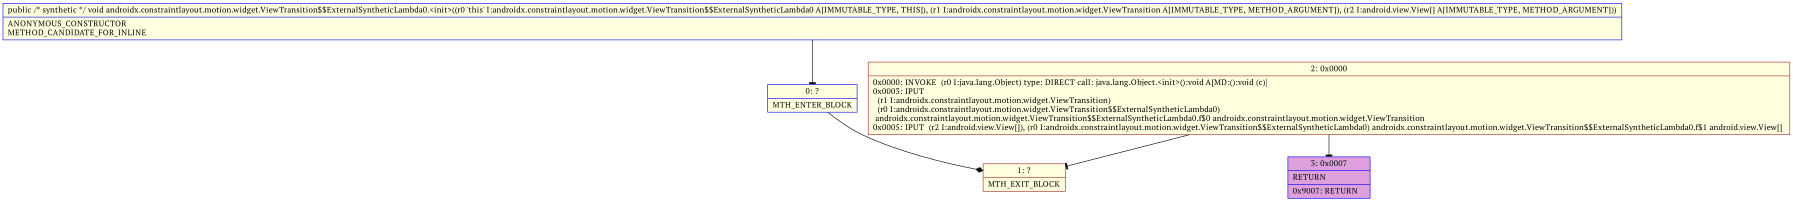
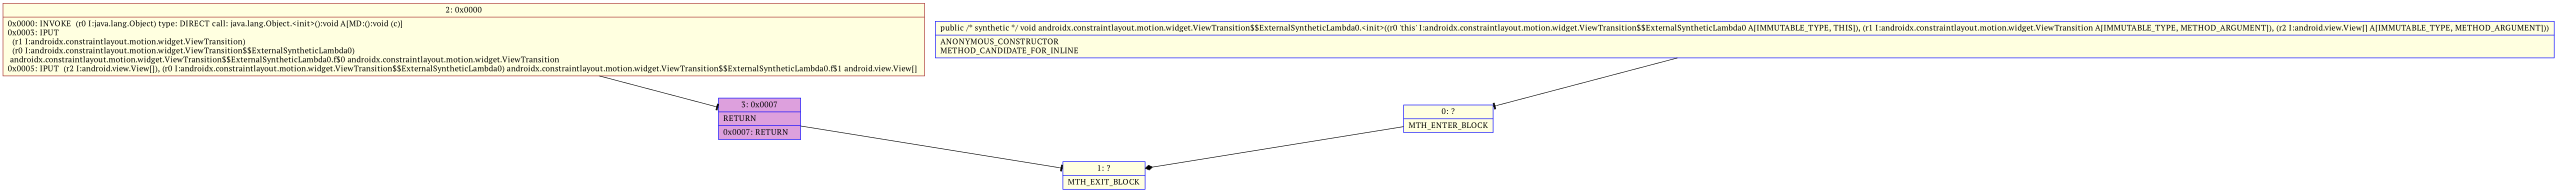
(1129, 150) -> (930, 147)
(1024, 178) -> (1104, 176)
(1329, 191) -> (760, 132)
